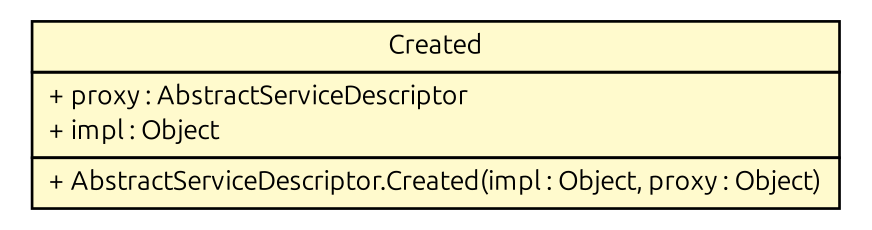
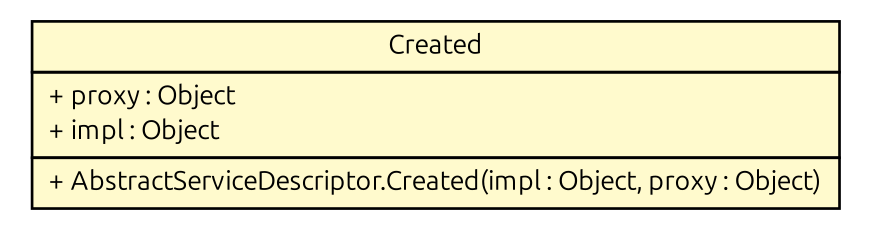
(259, 96) -> (143, 96)
